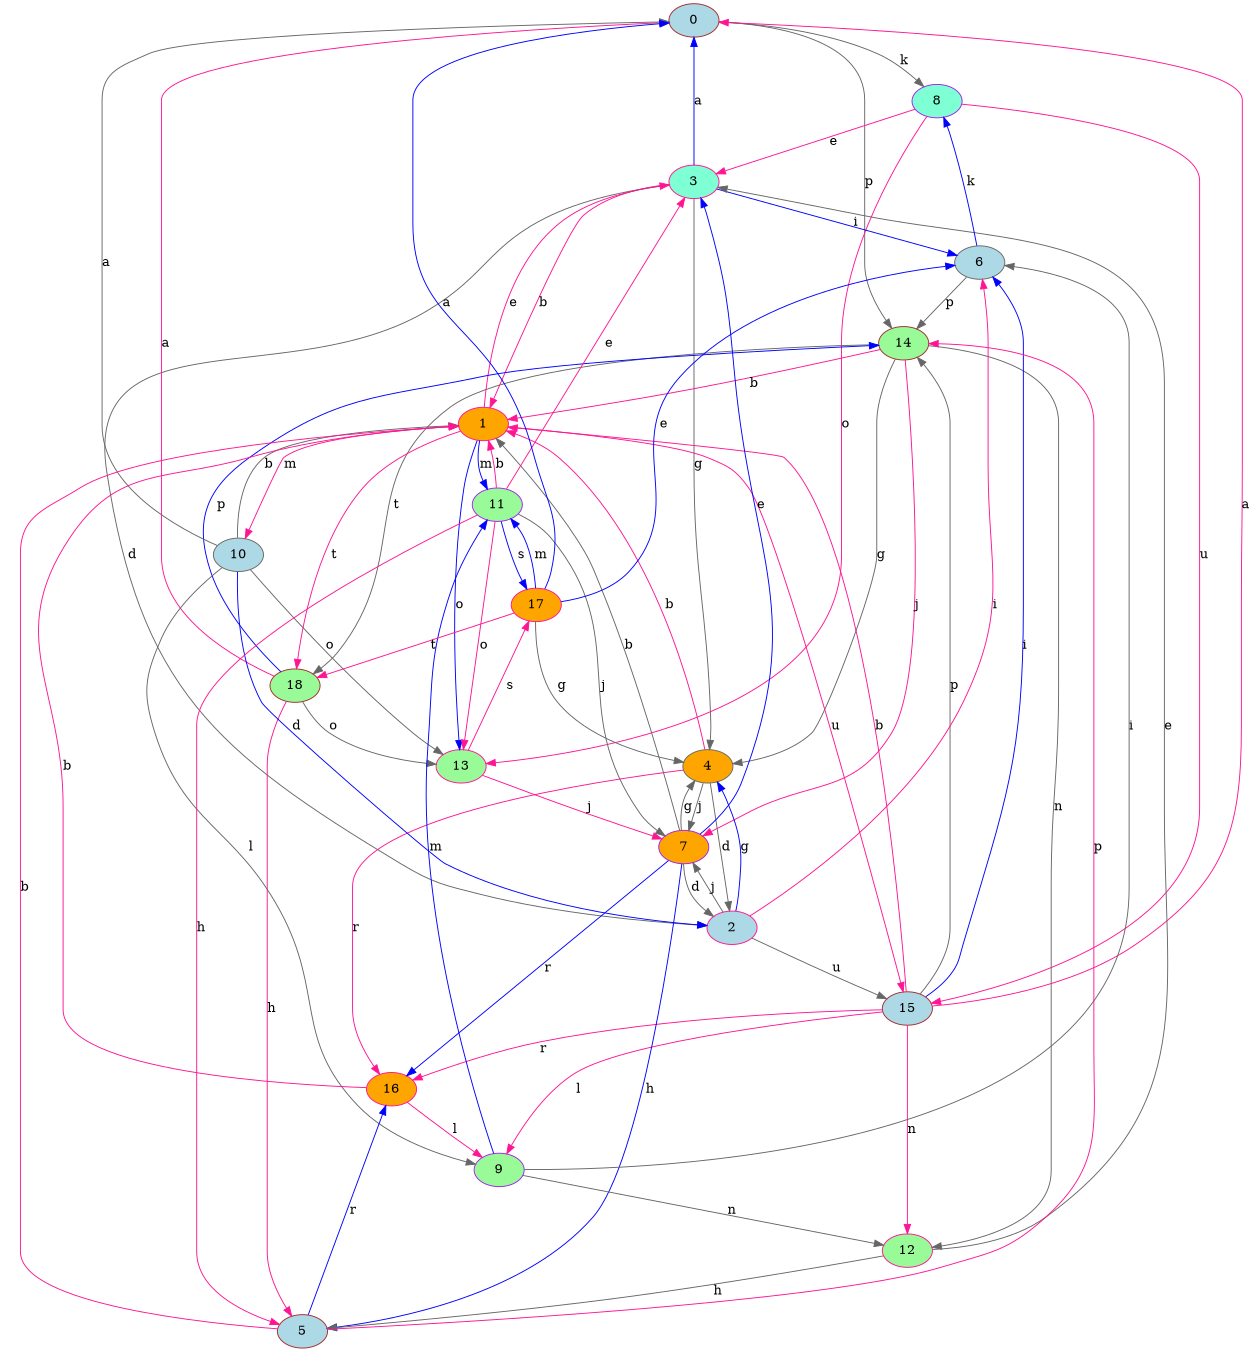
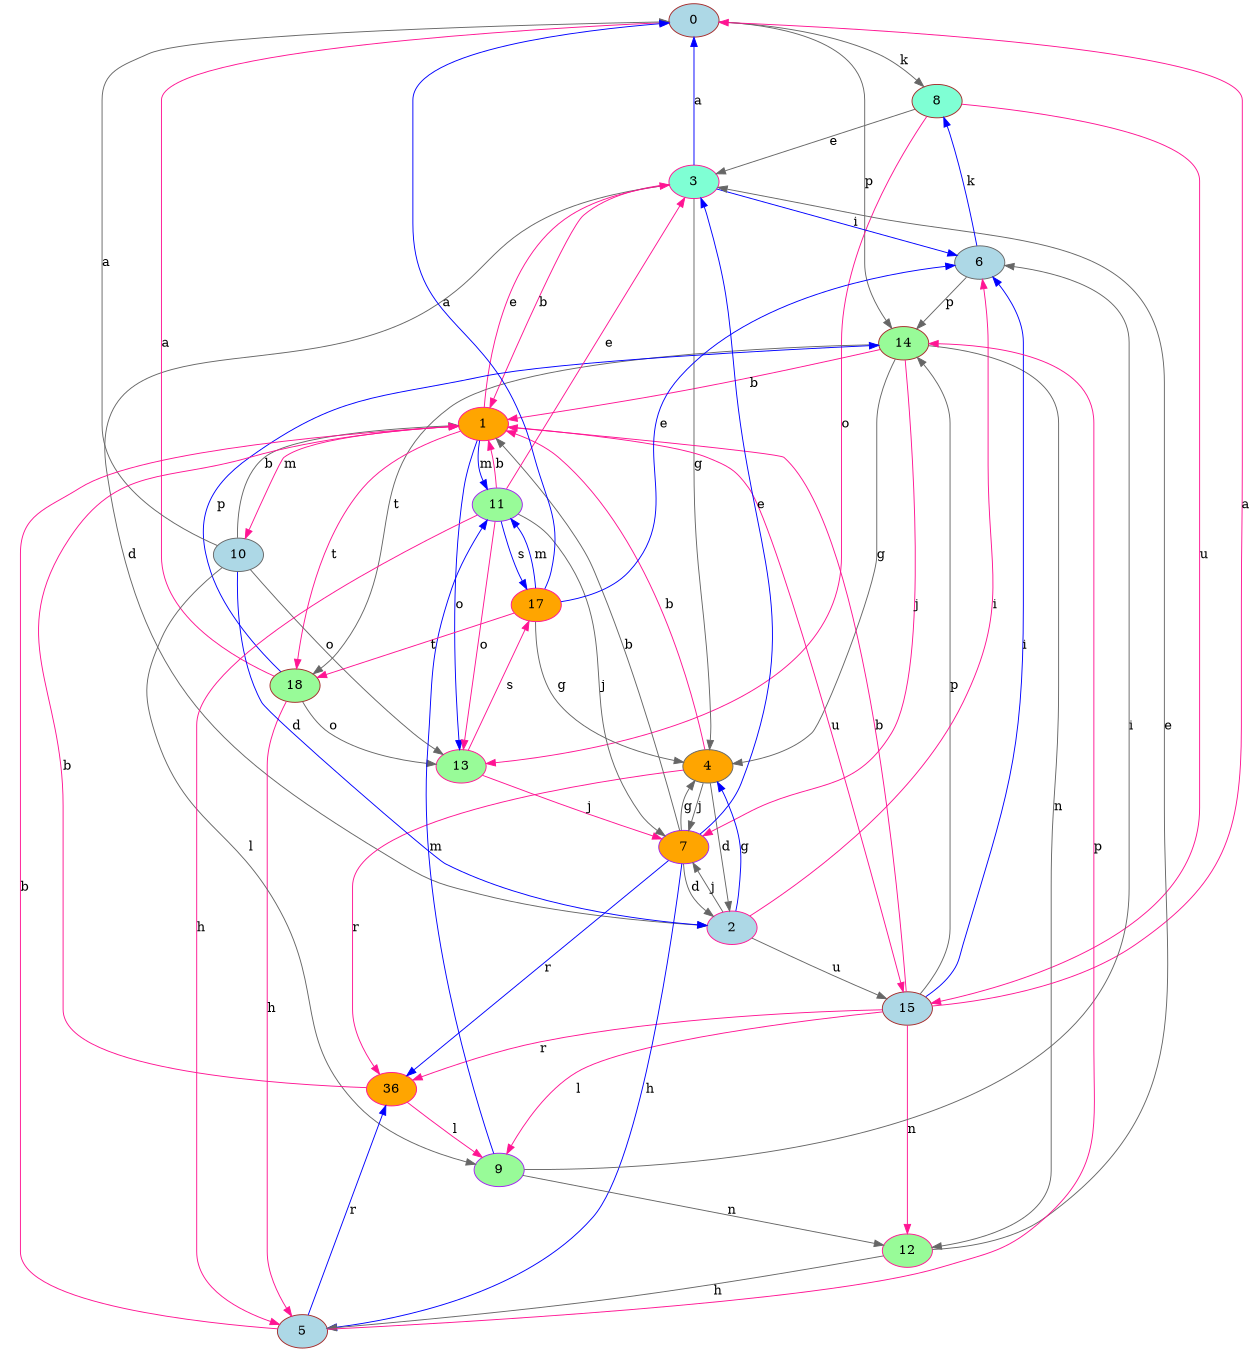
(937, 101) -> (937, 101)
(820, 140) -> (820, 140)
(392, 1089) -> (392, 1089)
